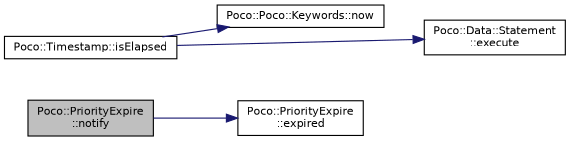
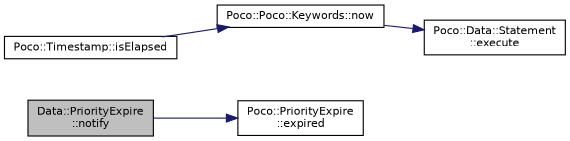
(295, 42) -> (398, 27)
(91, 118) -> (91, 118)
